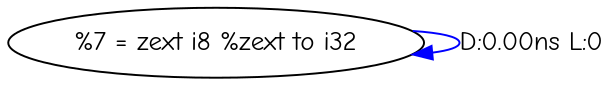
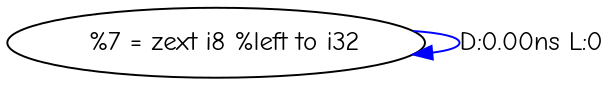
(216, 43) -> (216, 43)
